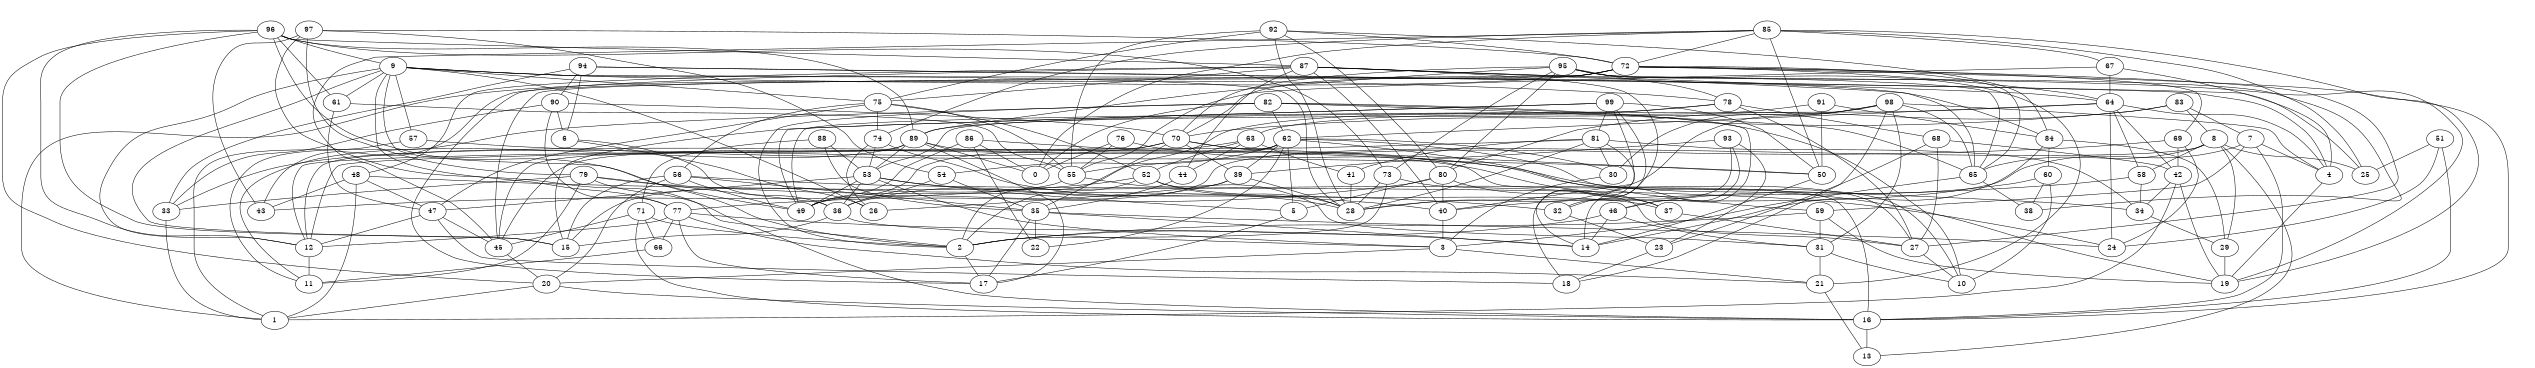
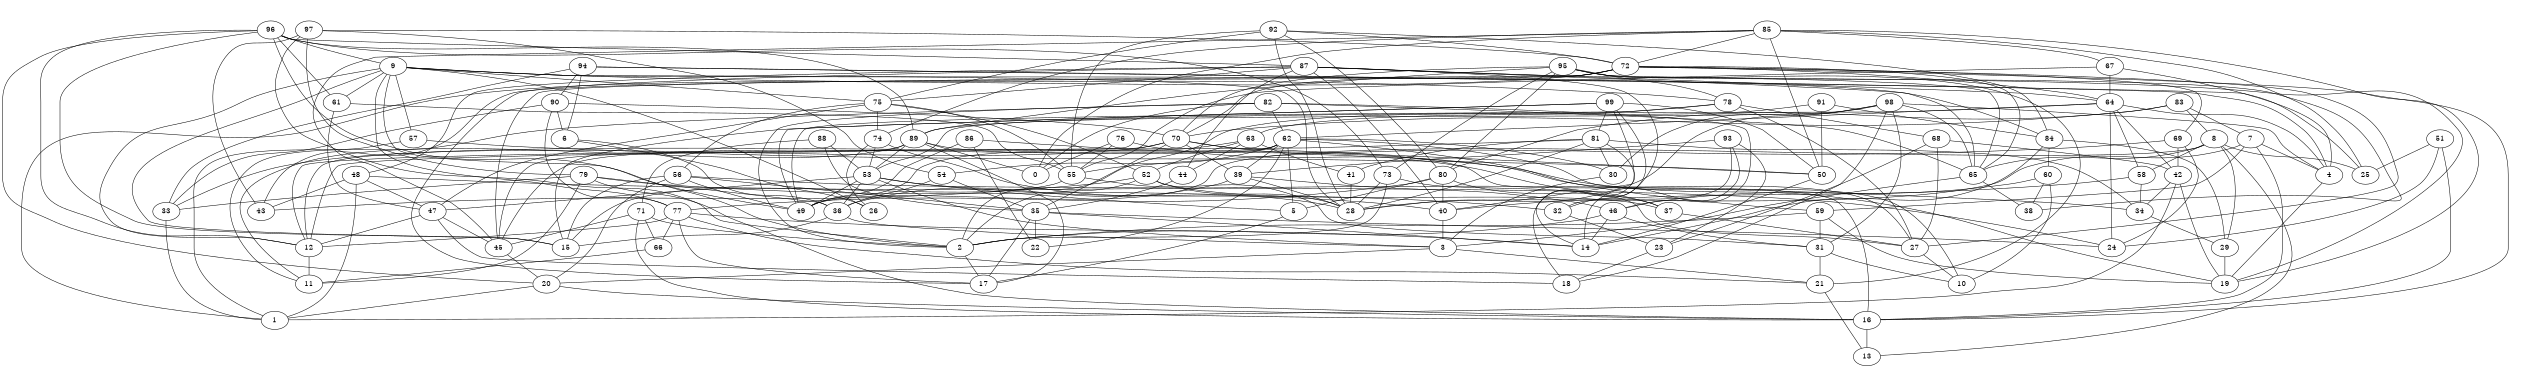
(1779, 136) -> none
(1012, 162) -> none
(998, 203) -> (1427, 190)
